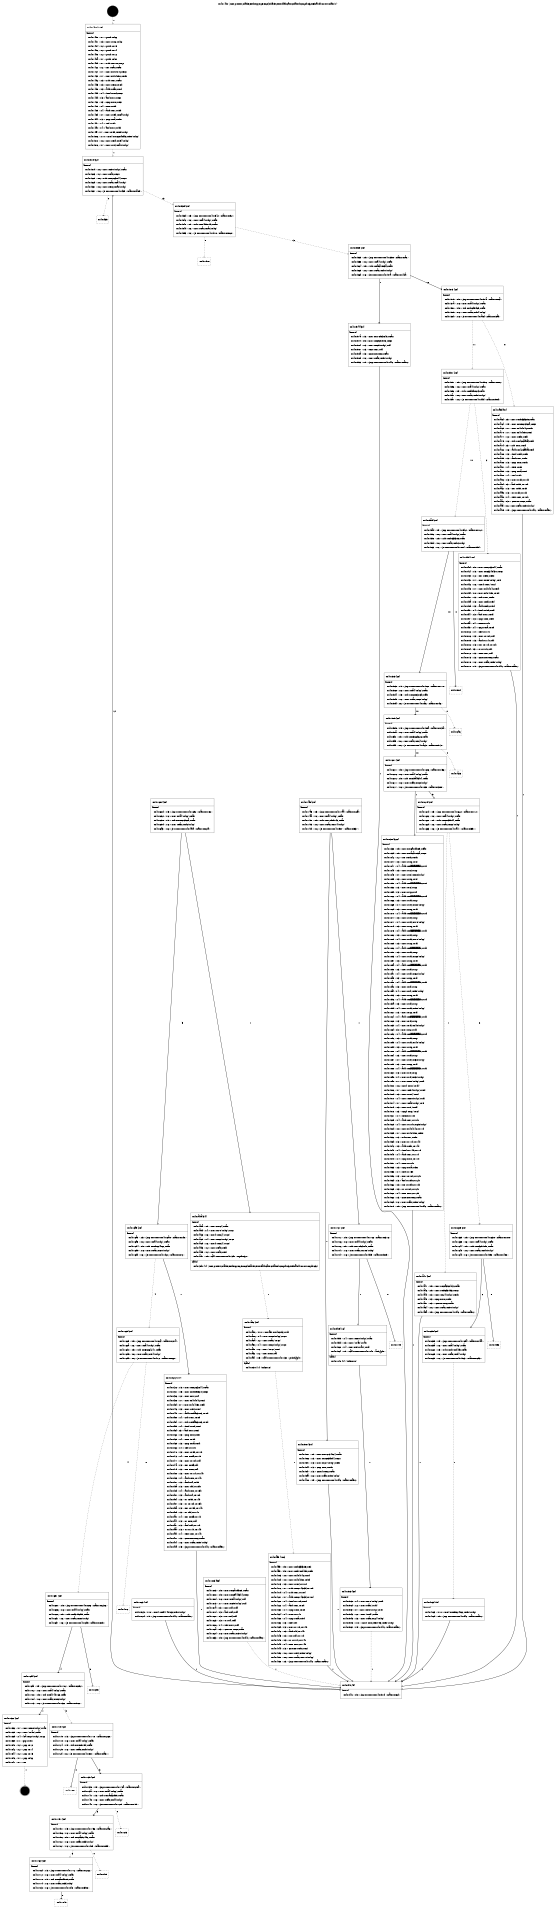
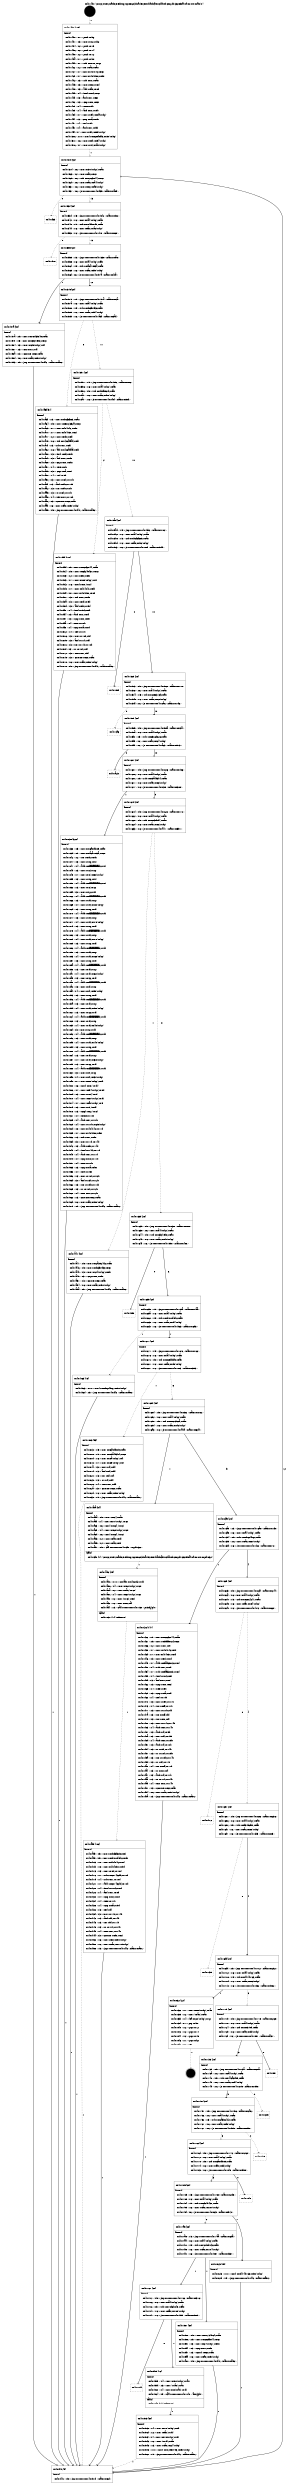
(449, 758) -> (120, 758)
(152, 1293) -> (247, 1563)
none -> (169, 1355)
(87, 1656) -> (225, 1903)
none -> (206, 2199)
